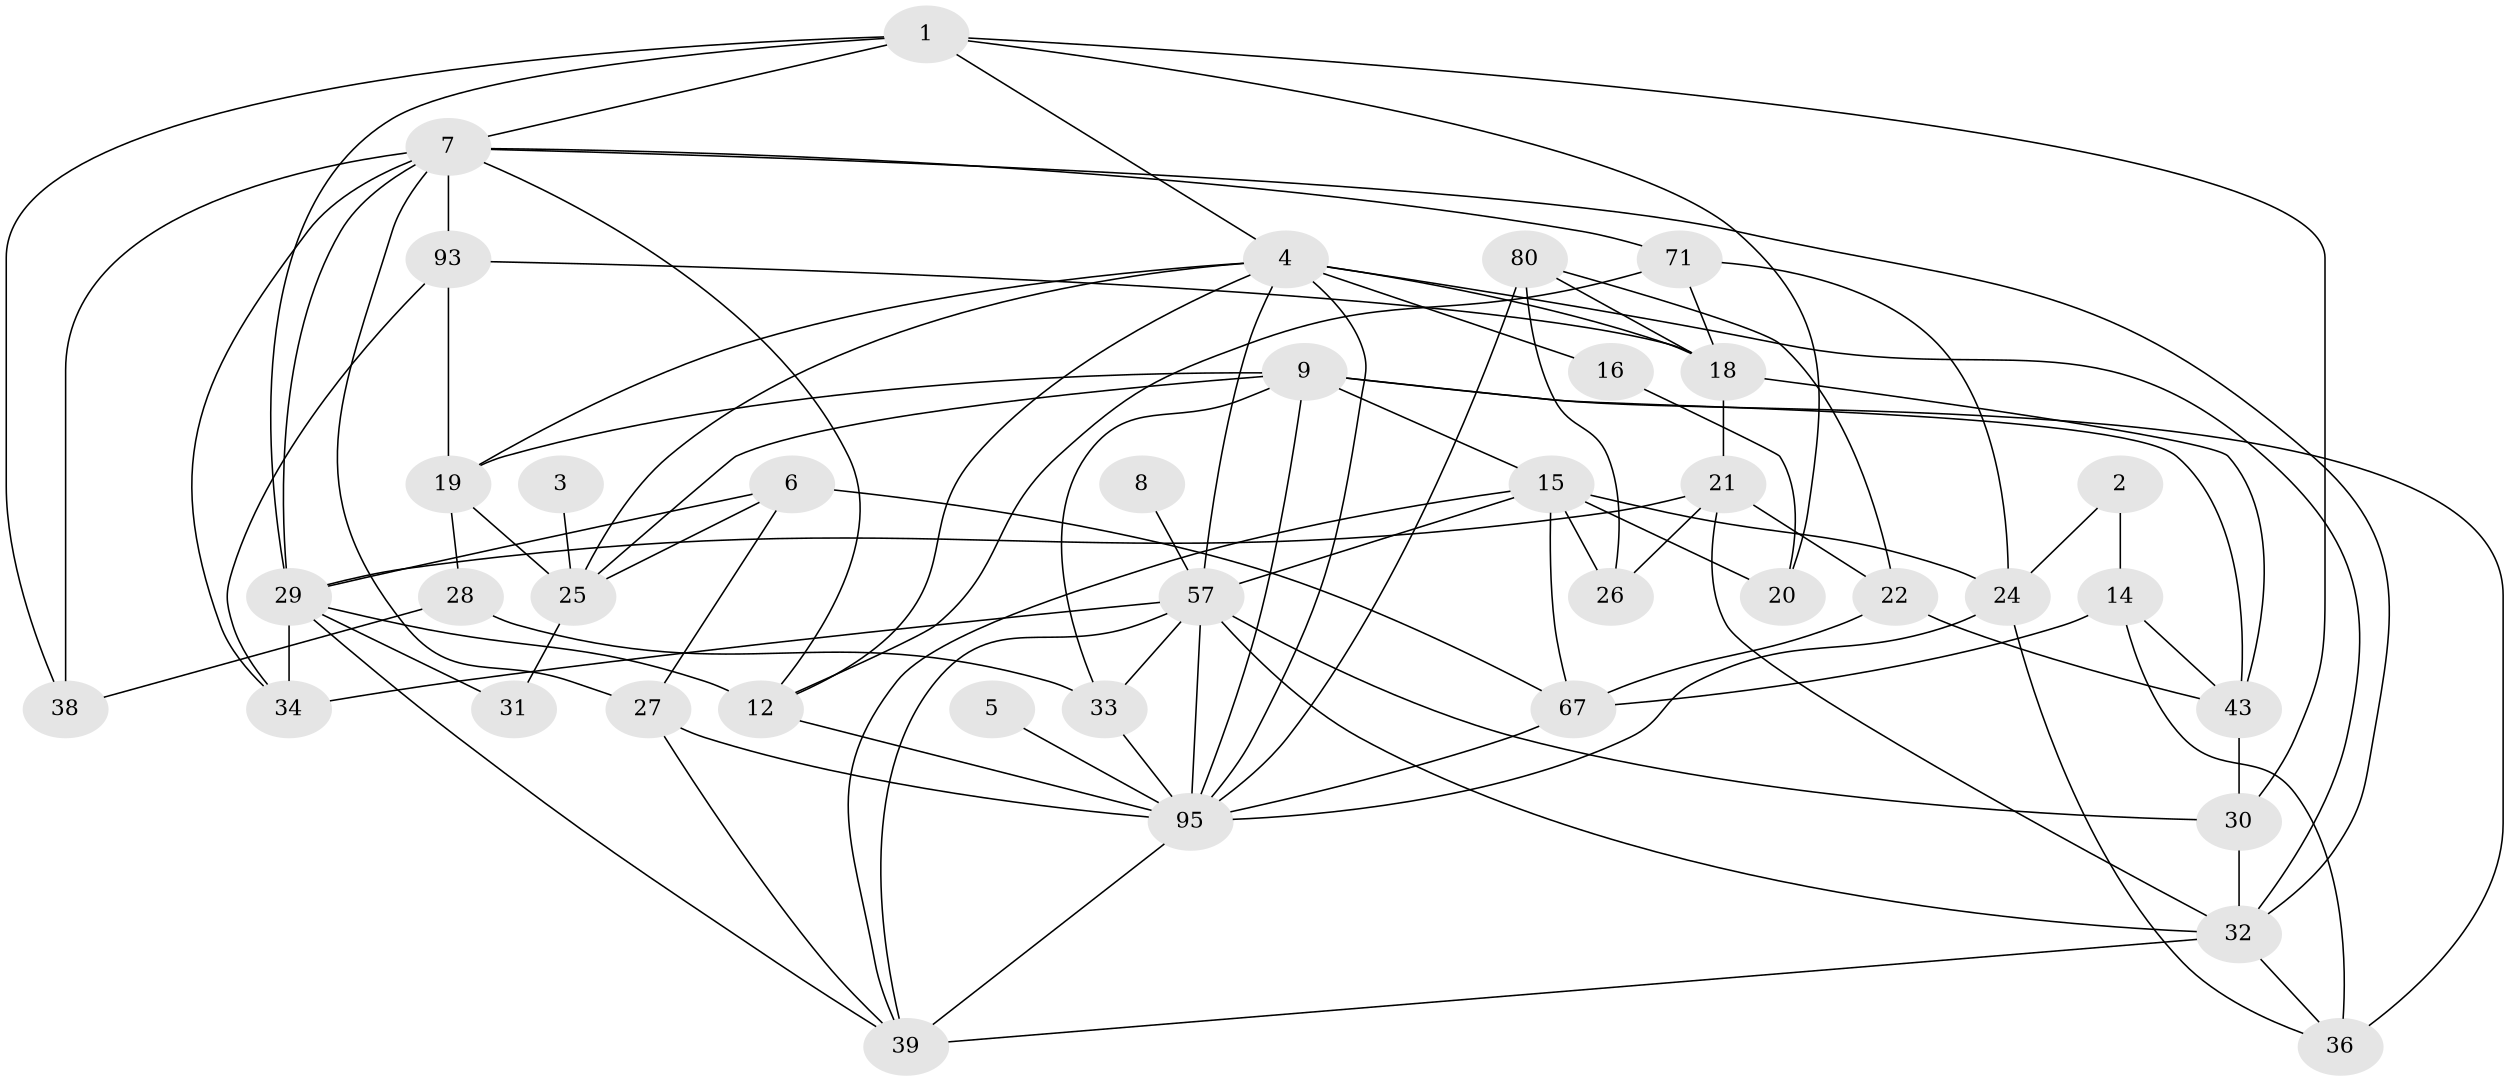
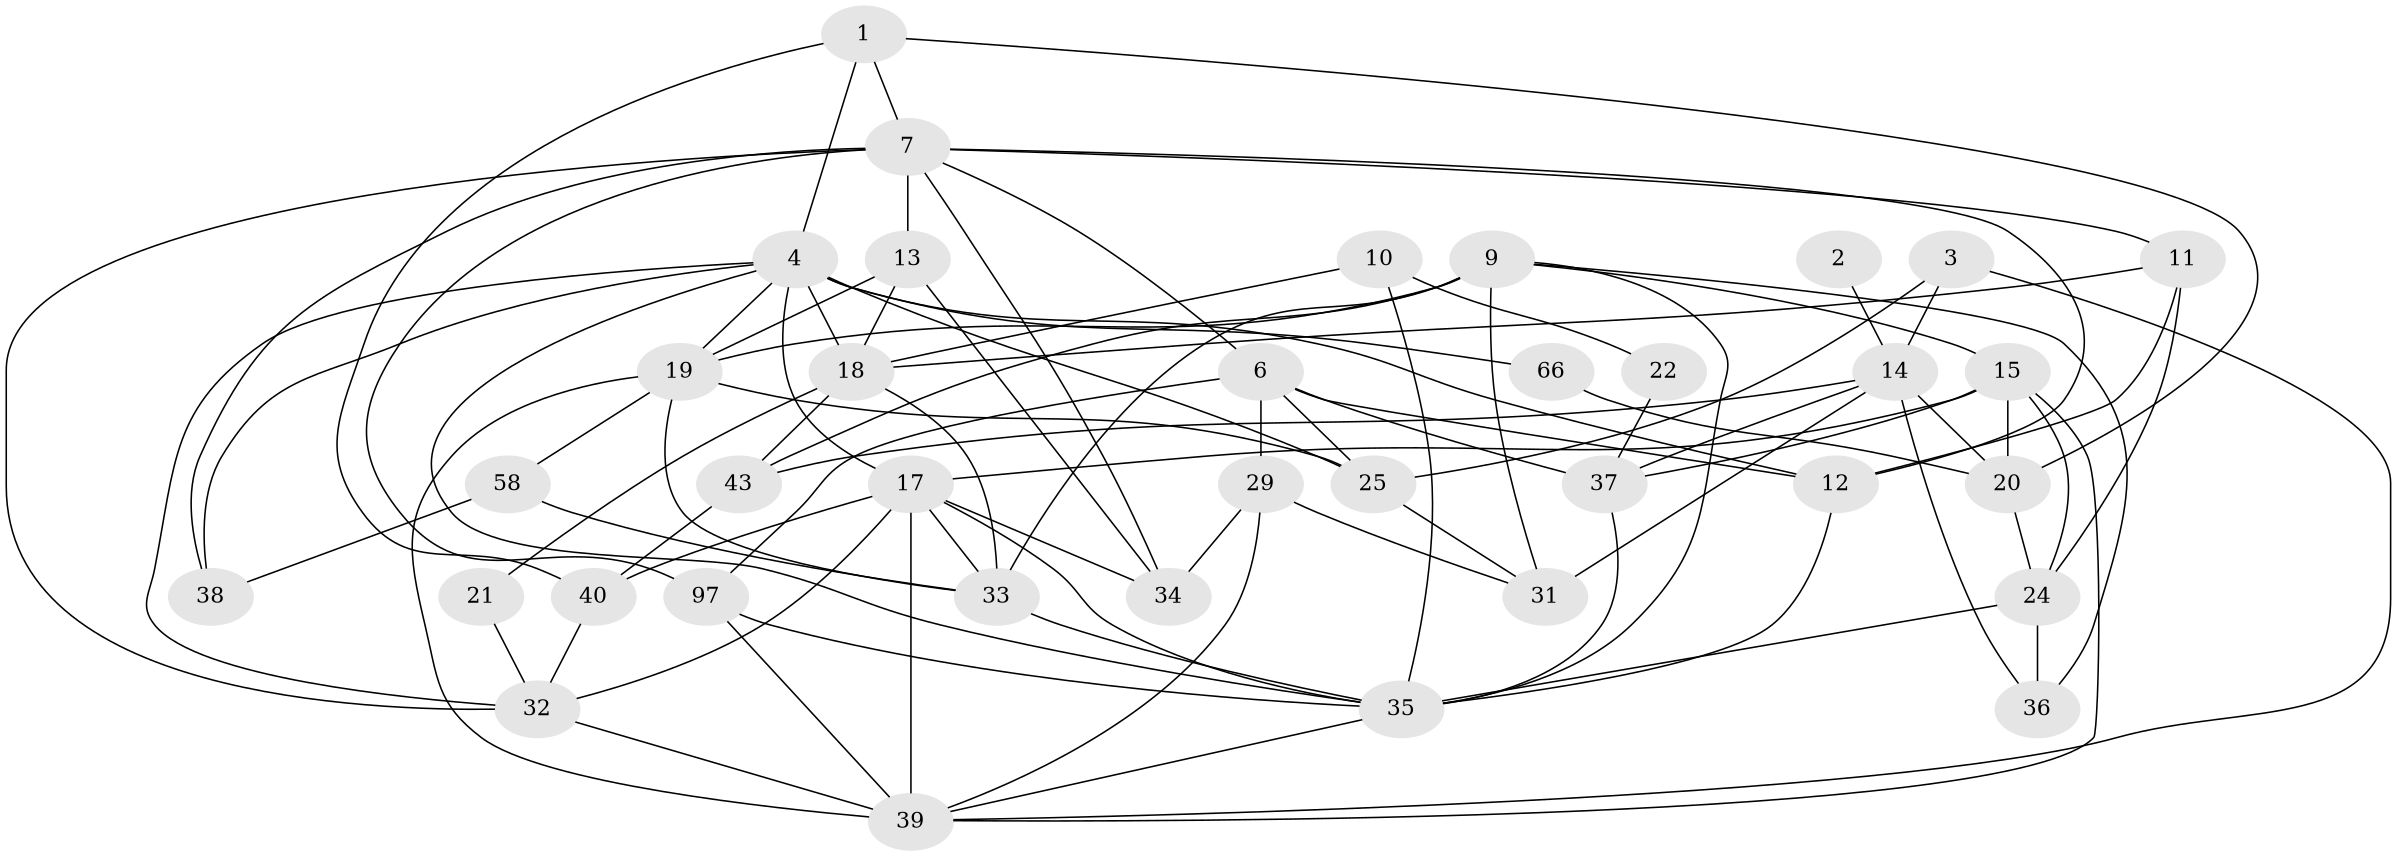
(398, 116) -> none
(205, 119) -> (431, 332)
(448, 259) -> (908, 259)
(1525, 259) -> (1380, 259)
(1680, 259) -> (2183, 259)
none -> (1923, 317)
(299, 346) -> (1097, 243)
(1611, 372) -> (1552, 372)
(907, 416) -> (1494, 388)
none -> (1951, 428)
none -> (970, 461)
(1142, 484) -> none
none -> (1720, 484)
none -> (711, 532)
(2064, 540) -> (2023, 541)
(1040, 541) -> none
(1821, 548) -> none
(461, 597) -> (508, 484)
(1202, 597) -> (911, 484)
(1611, 597) -> none
(530, 645) -> (1544, 437)
(2063, 662) -> none
none -> (436, 671)
(648, 709) -> (706, 597)
(992, 709) -> none
(1573, 709) -> (1605, 484)
none -> (1997, 760)
(1191, 822) -> (1402, 709)
(2239, 822) -> (594, 597)
(2290, 991) -> none
